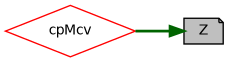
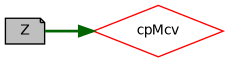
(153, 31) -> (62, 31)
